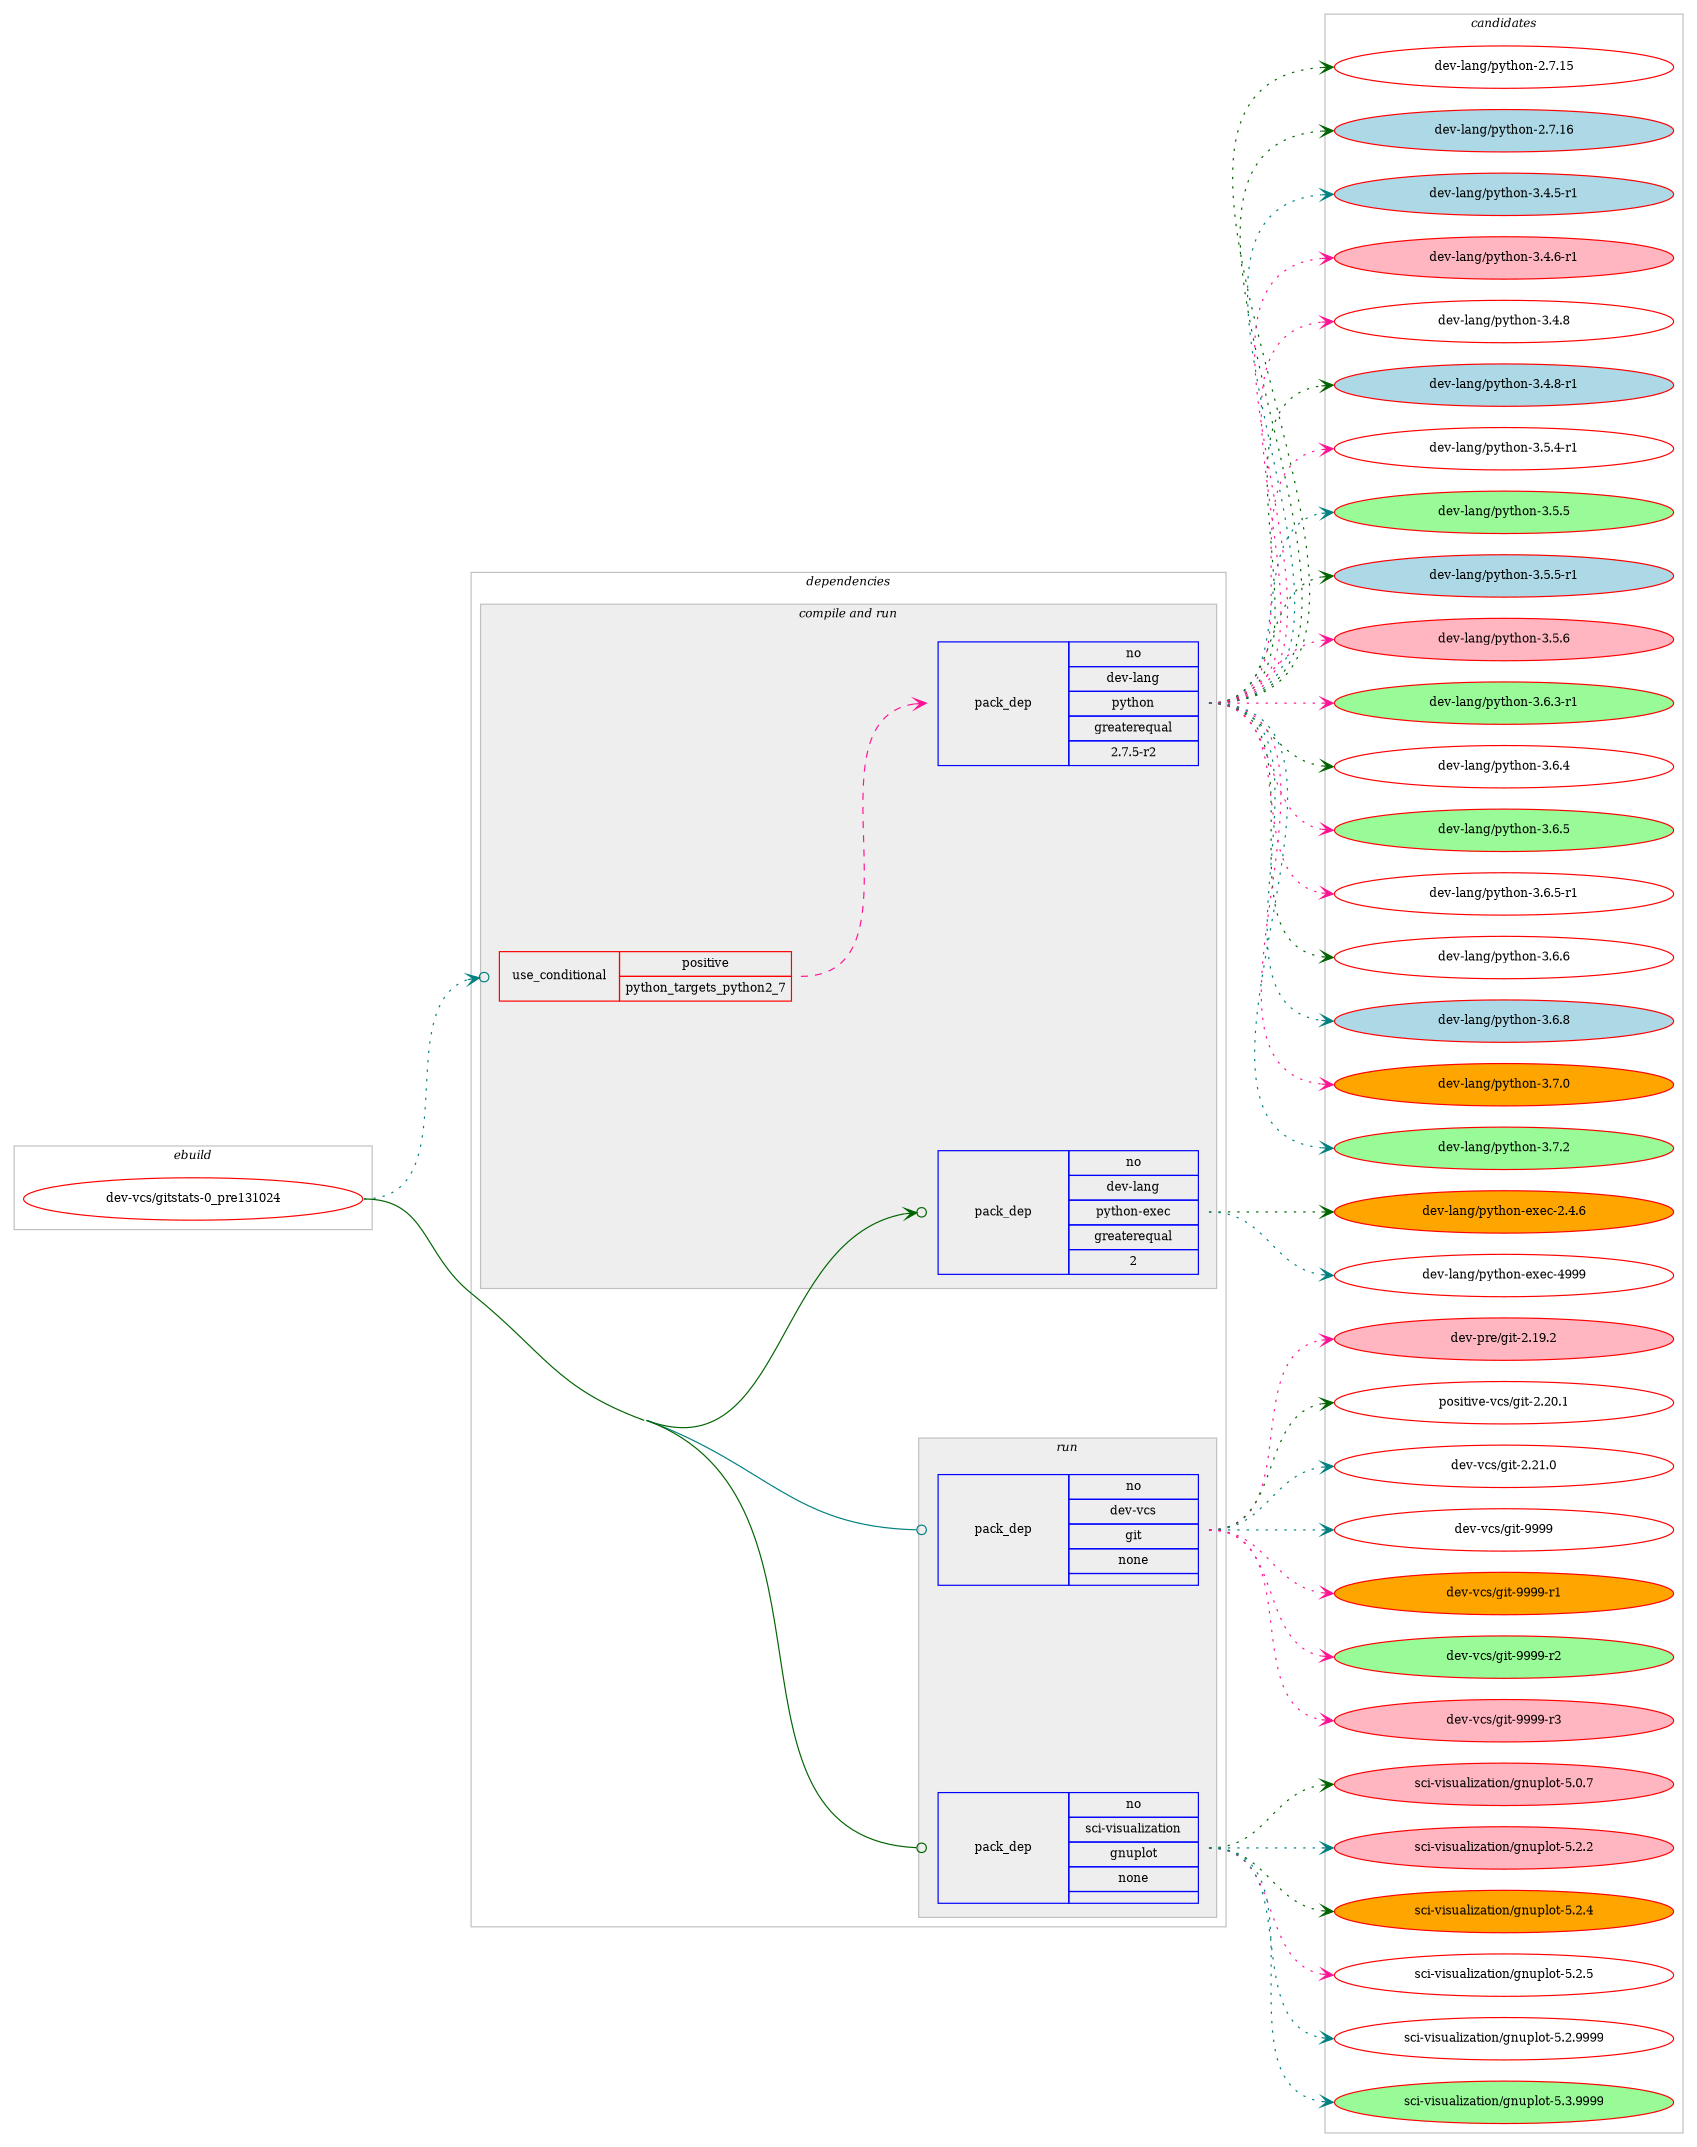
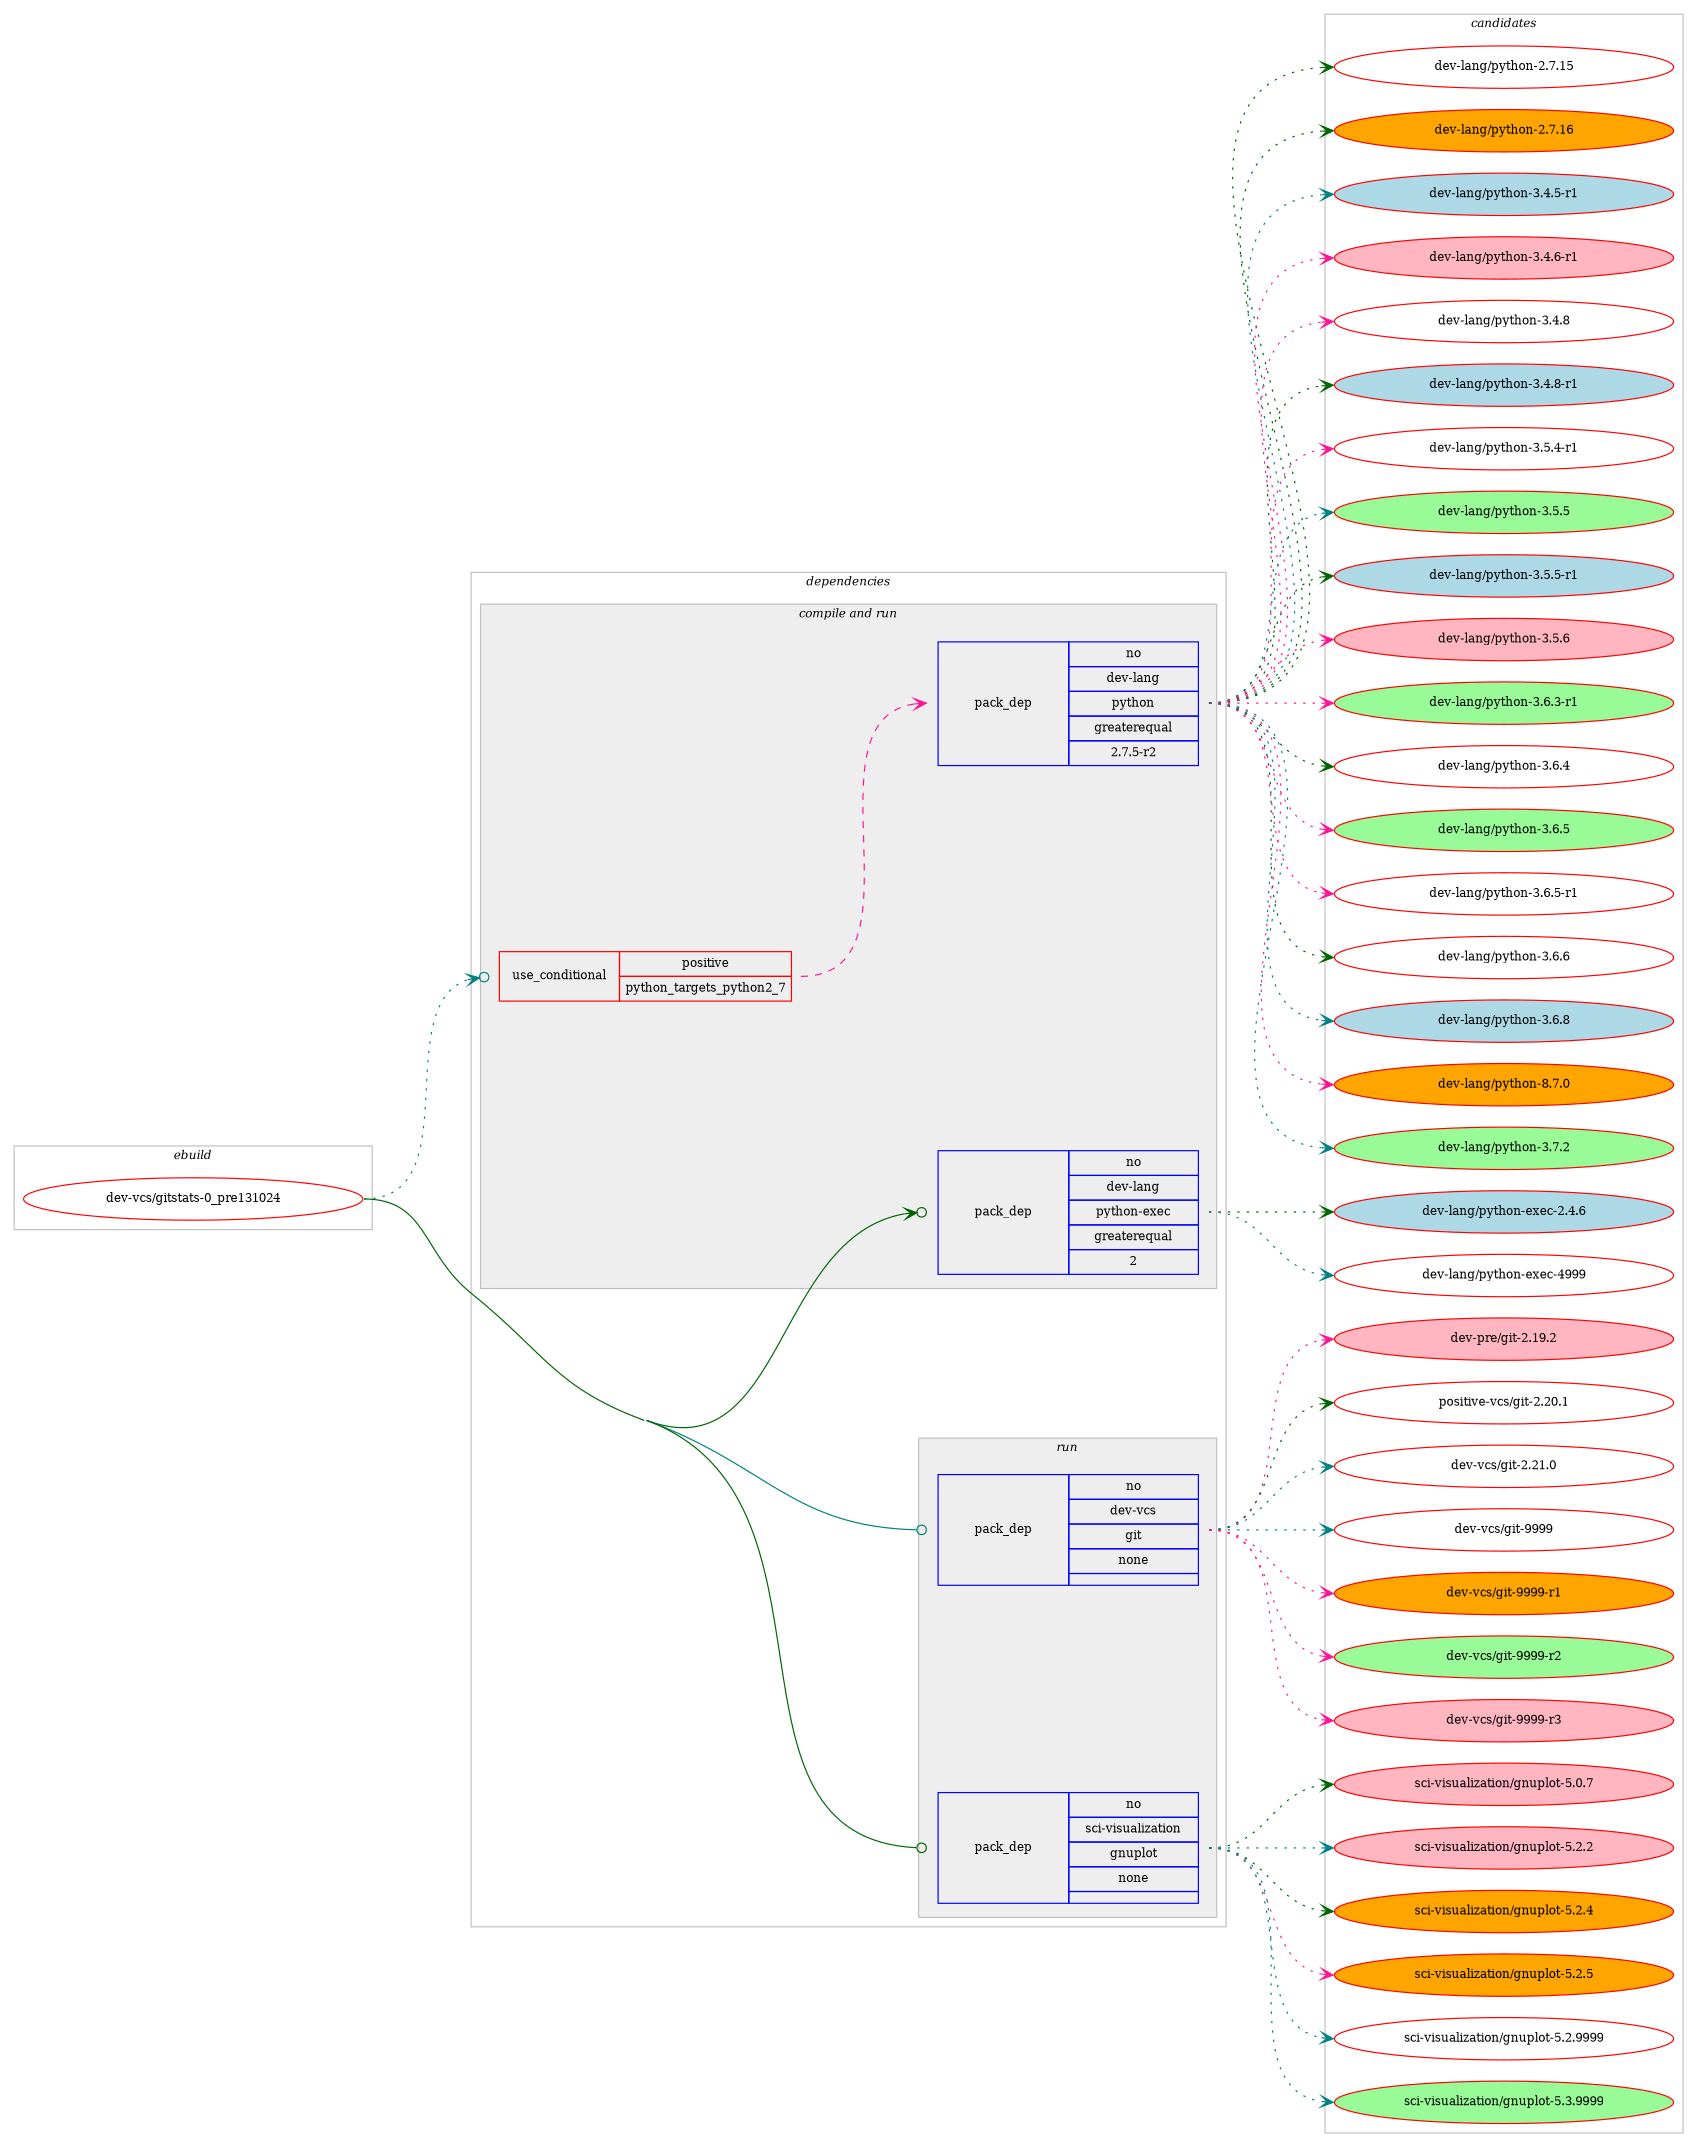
(1504, 131) -> (1504, 131)
(1504, 1085) -> (1504, 1085)
(1504, 1212) -> (1504, 1212)
(1504, 1975) -> (1504, 1975)
